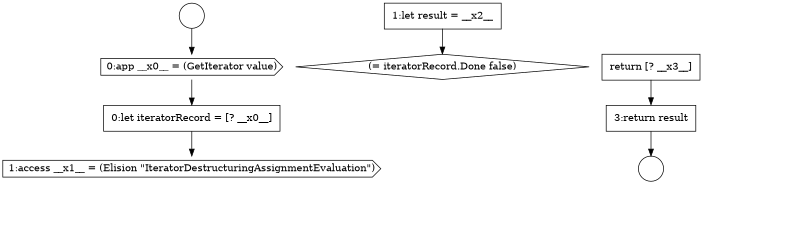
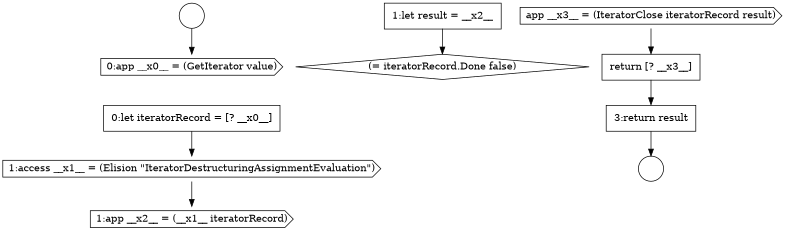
none -> (651, 16)
(192, 89) -> none
none -> (192, 219)
